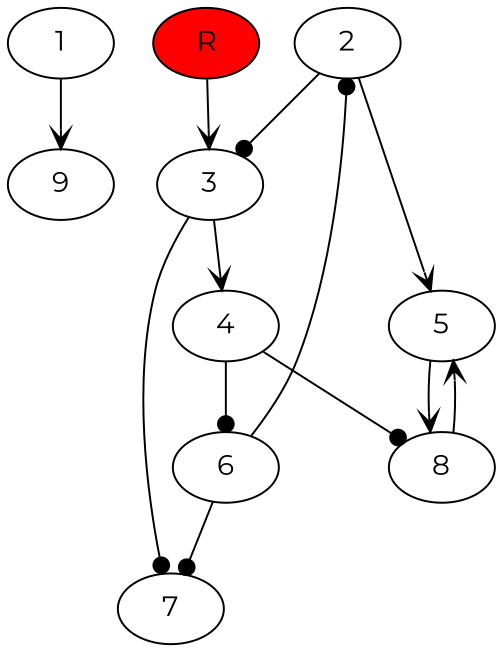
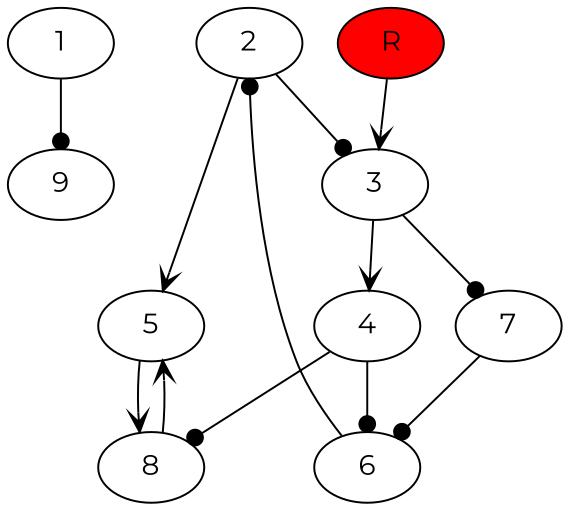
(61, 104) -> (61, 106)
(201, 531) -> (444, 391)
